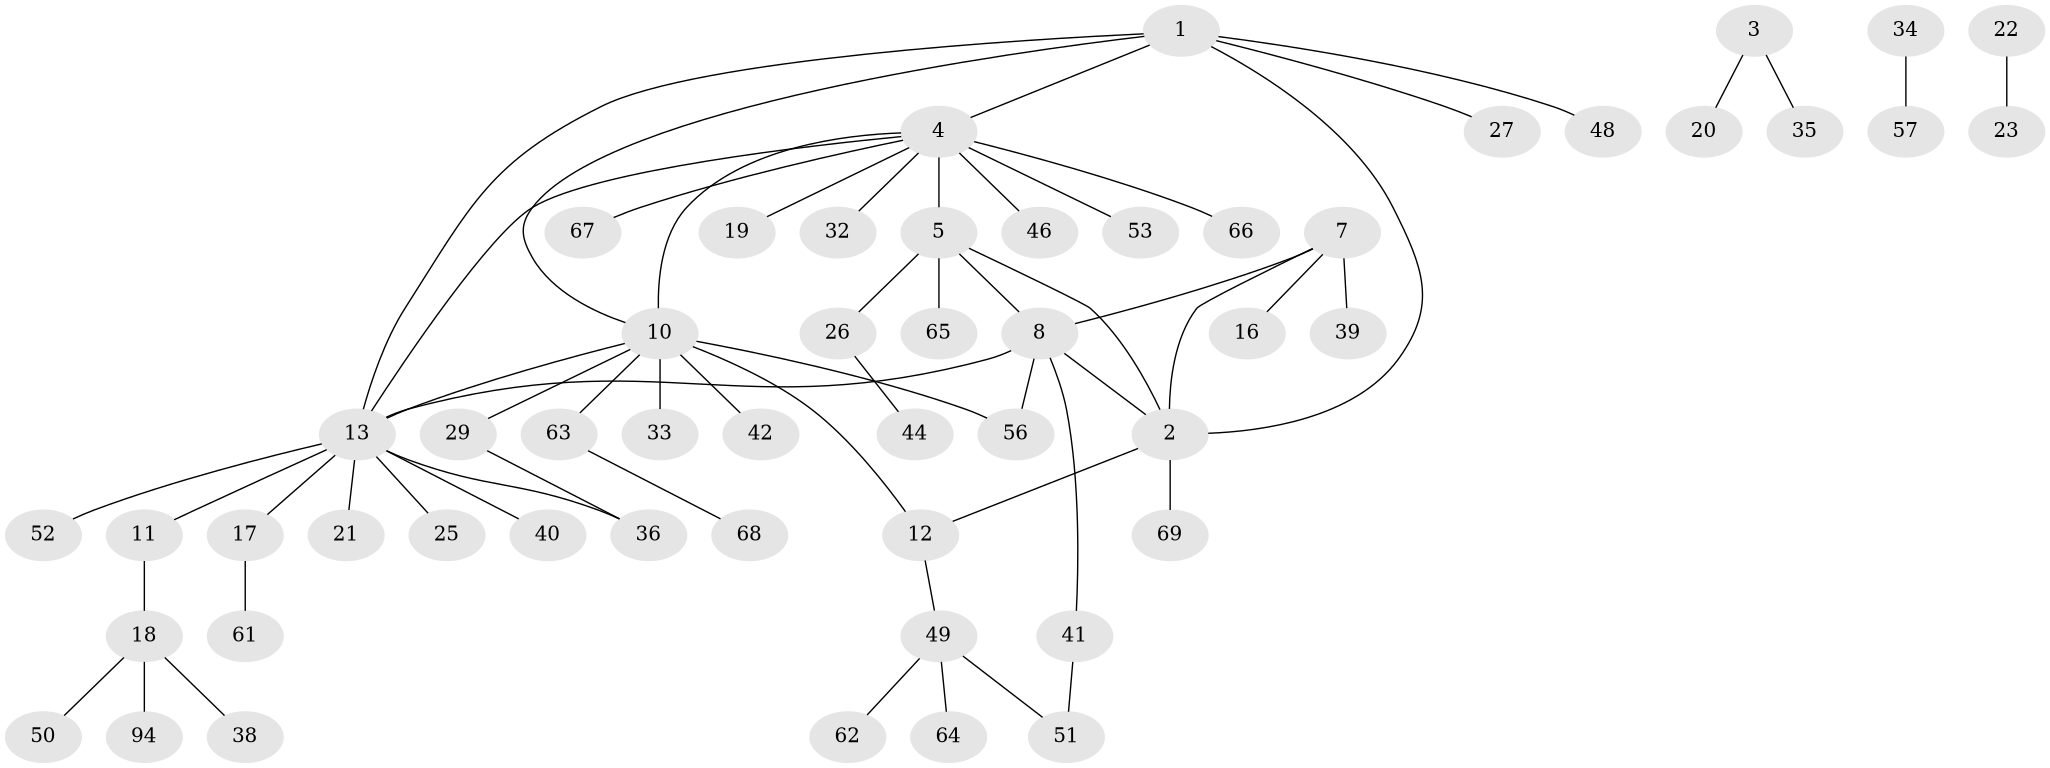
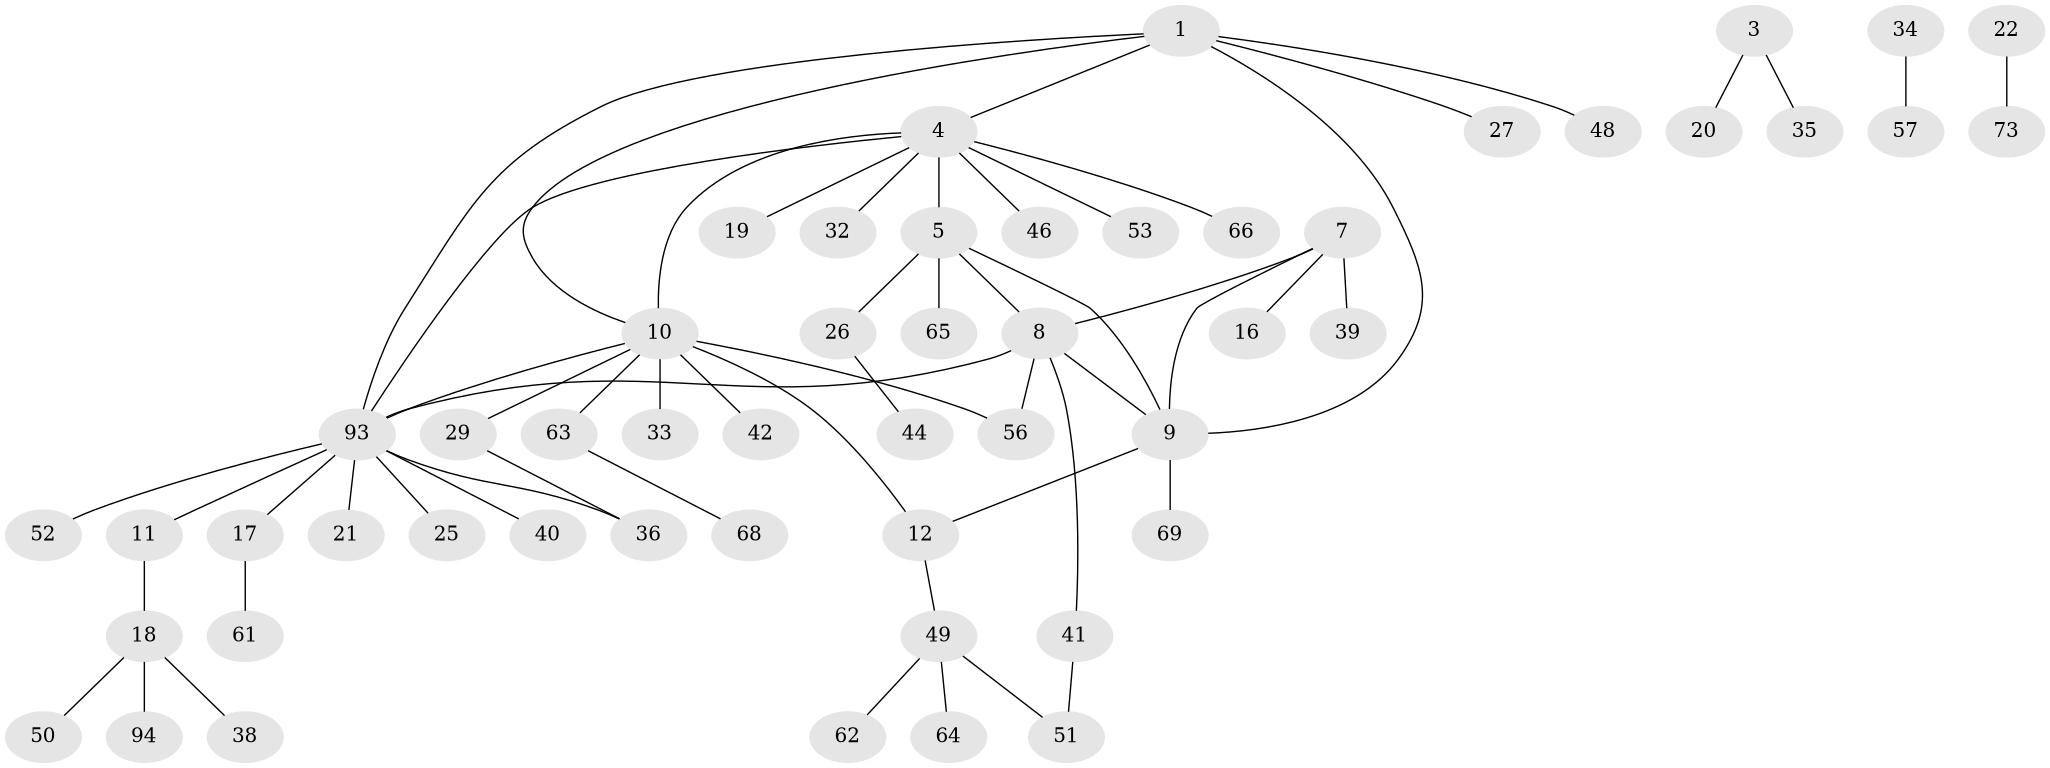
(2007, 132) -> (2007, 132)
(583, 233) -> none
(357, 434) -> (357, 434)
(1170, 434) -> (1170, 434)
